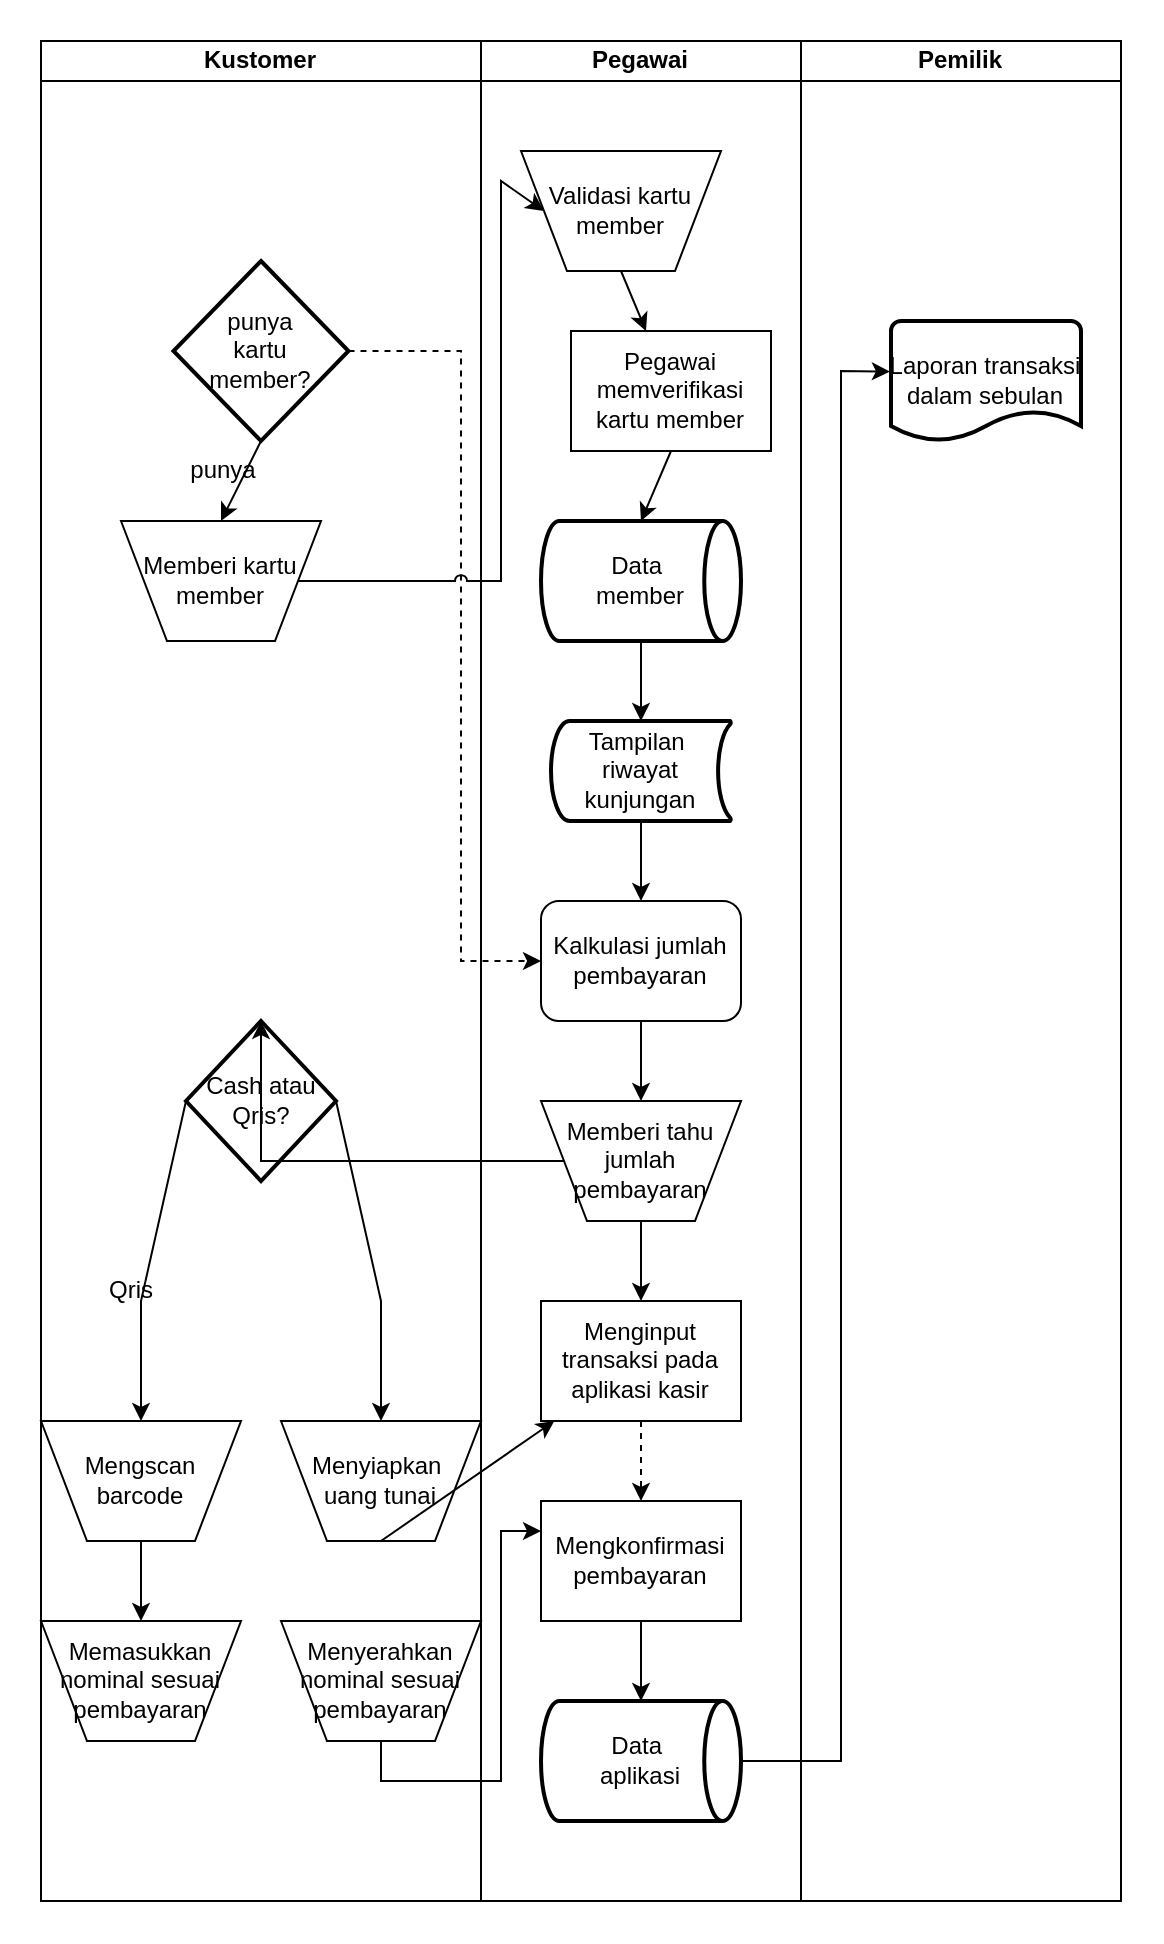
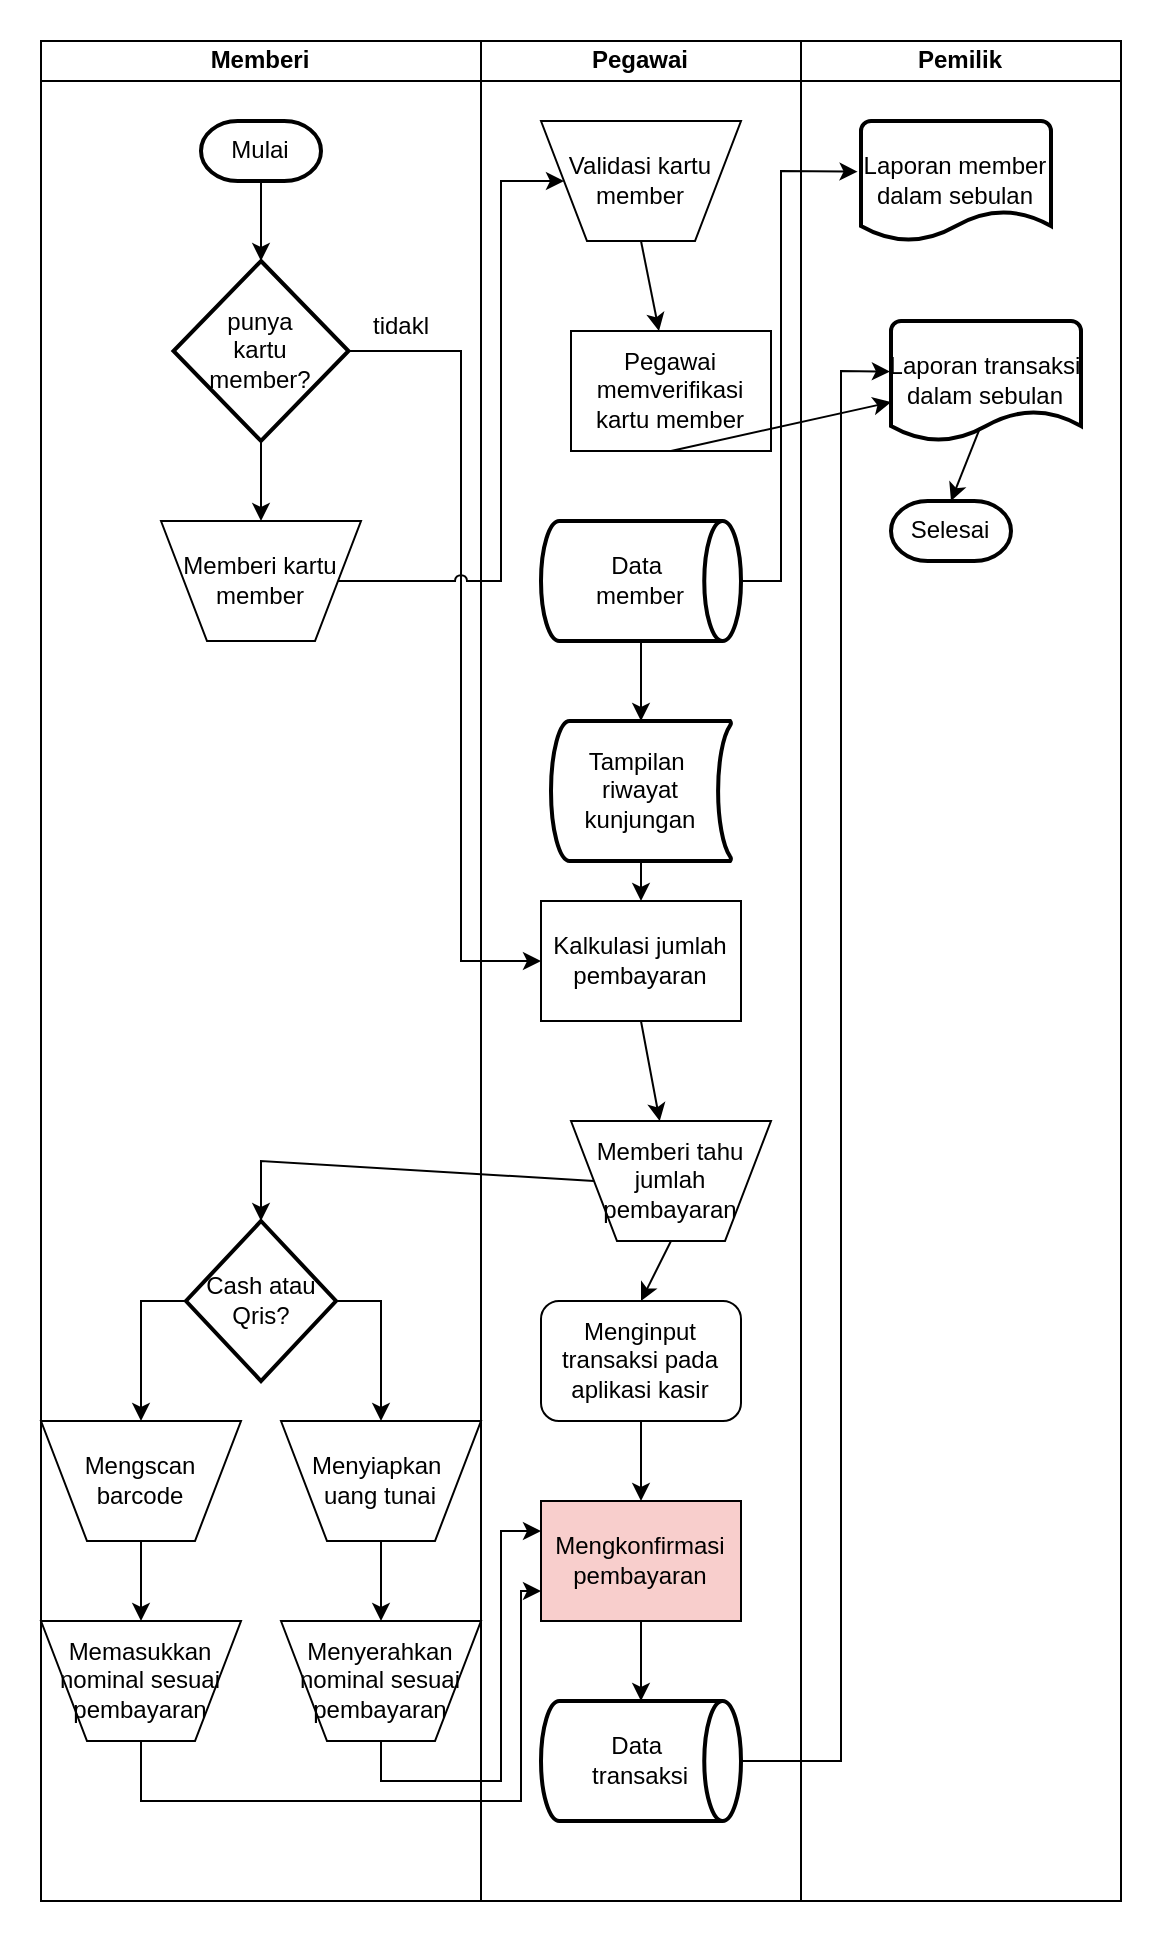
(261, 61) -> (261, 61)
none -> (261, 151)
none -> (956, 181)
(621, 211) -> (641, 181)
none -> (261, 214)
none -> (401, 327)
none -> (781, 388)
none -> (968, 459)
(224, 471) -> none
(659, 480) -> (734, 437)
none -> (951, 531)
(221, 581) -> (261, 581)
(461, 610) -> (461, 610)
(641, 771) -> (641, 791)
(641, 961) -> (641, 961)
(261, 1101) -> (261, 1301)
(641, 1161) -> (671, 1181)
(131, 1291) -> none
(641, 1361) -> (641, 1361)
(641, 1453) -> (641, 1453)
(429, 1508) -> (381, 1574)
(641, 1561) -> (641, 1561)
(641, 1761) -> (641, 1761)
none -> (279, 1801)
